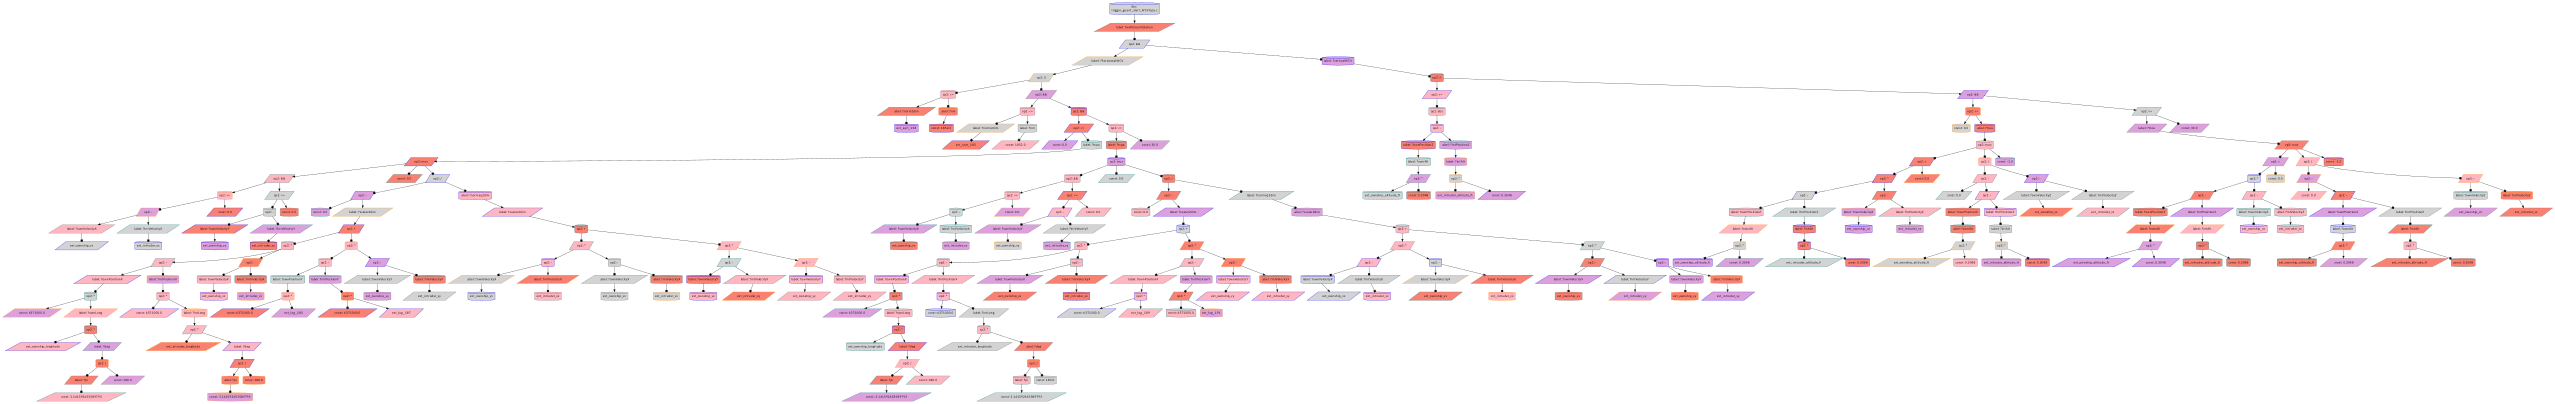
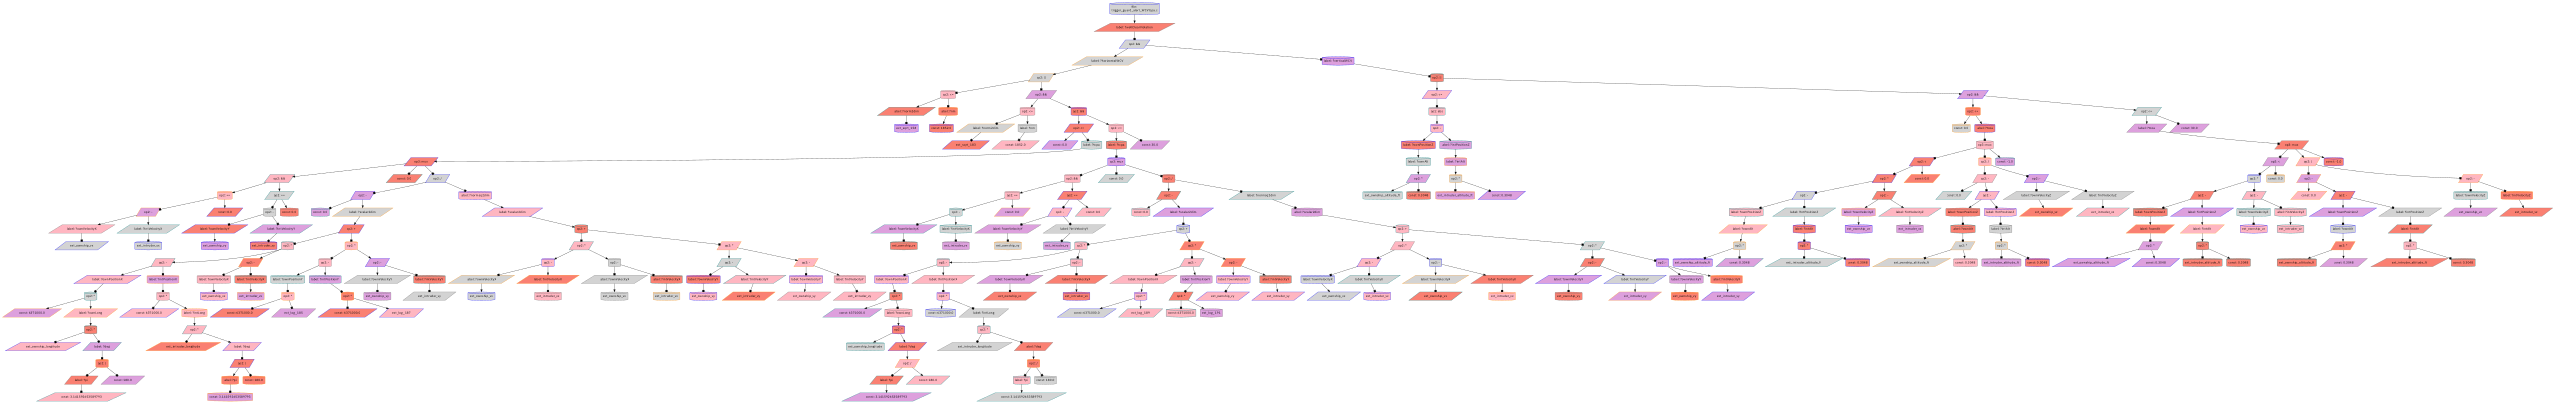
(1211, 313) -> (1211, 313)
